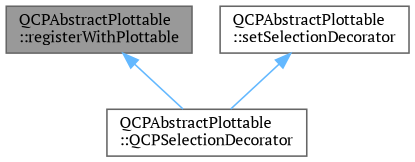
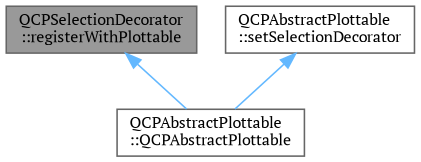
(99, 30) -> (101, 30)
(207, 133) -> (211, 133)
